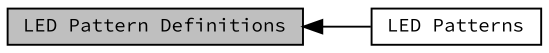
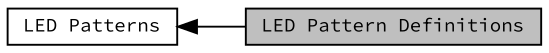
(347, 27) -> (221, 27)
